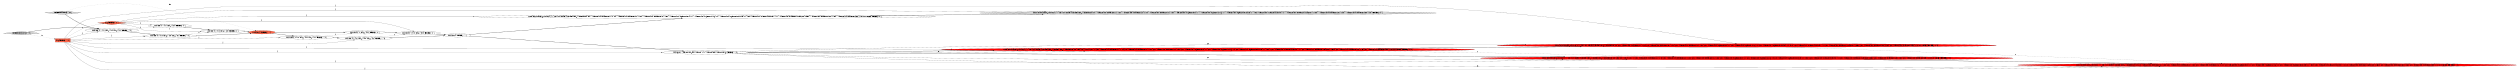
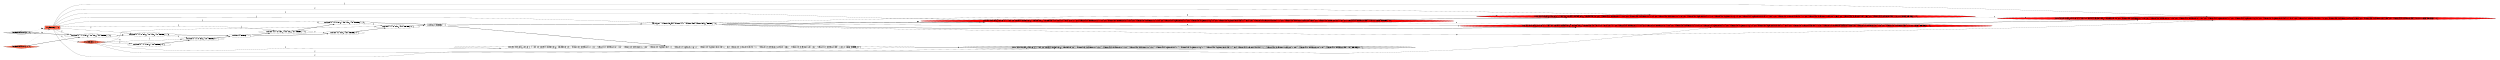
(161, 9) -> (36, 38)
(63, 13) -> (21, 47)
(262, 32) -> (241, 36)
